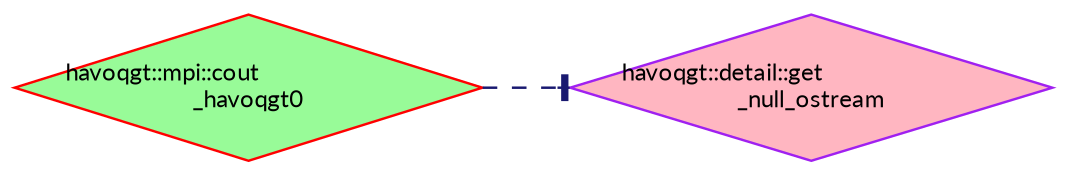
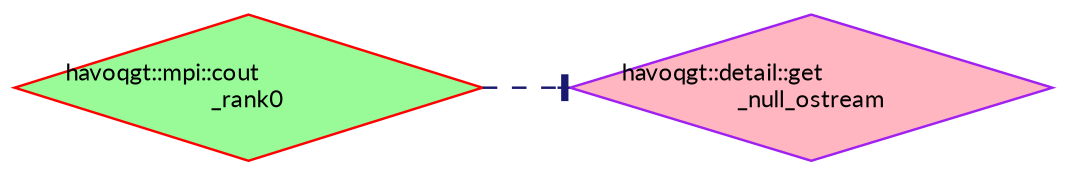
(248, 88) -> (248, 88)
